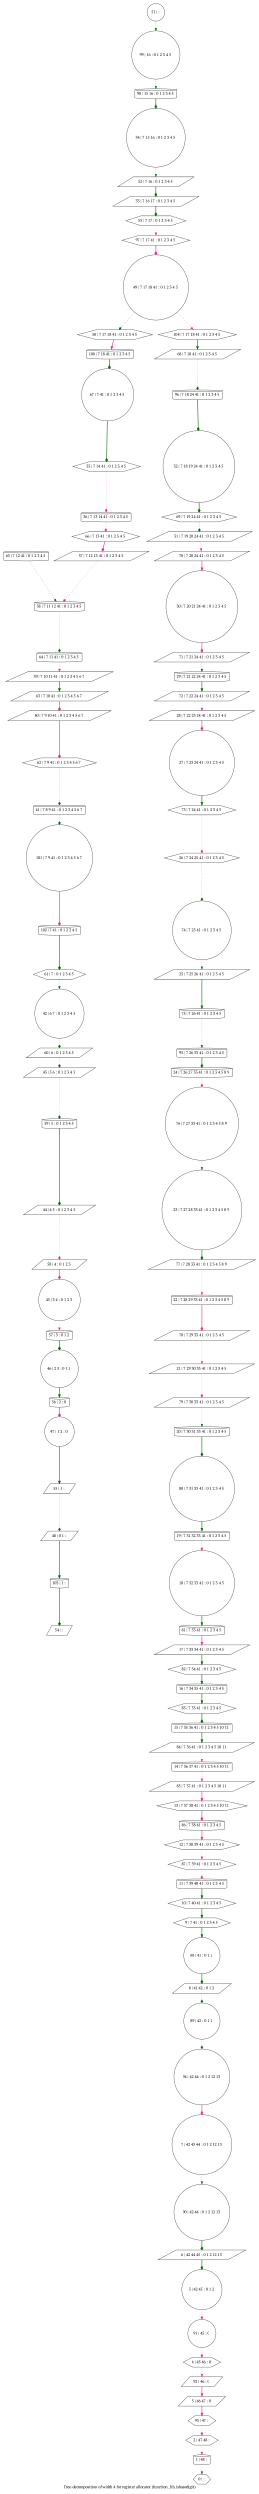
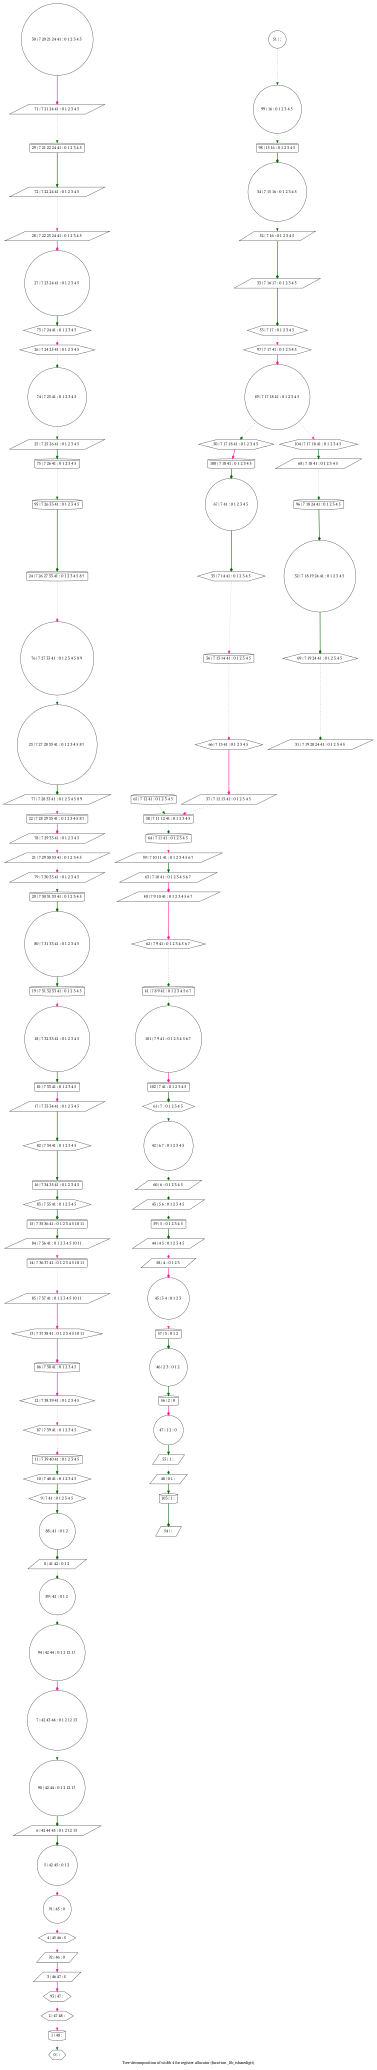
(202, 556) -> none
